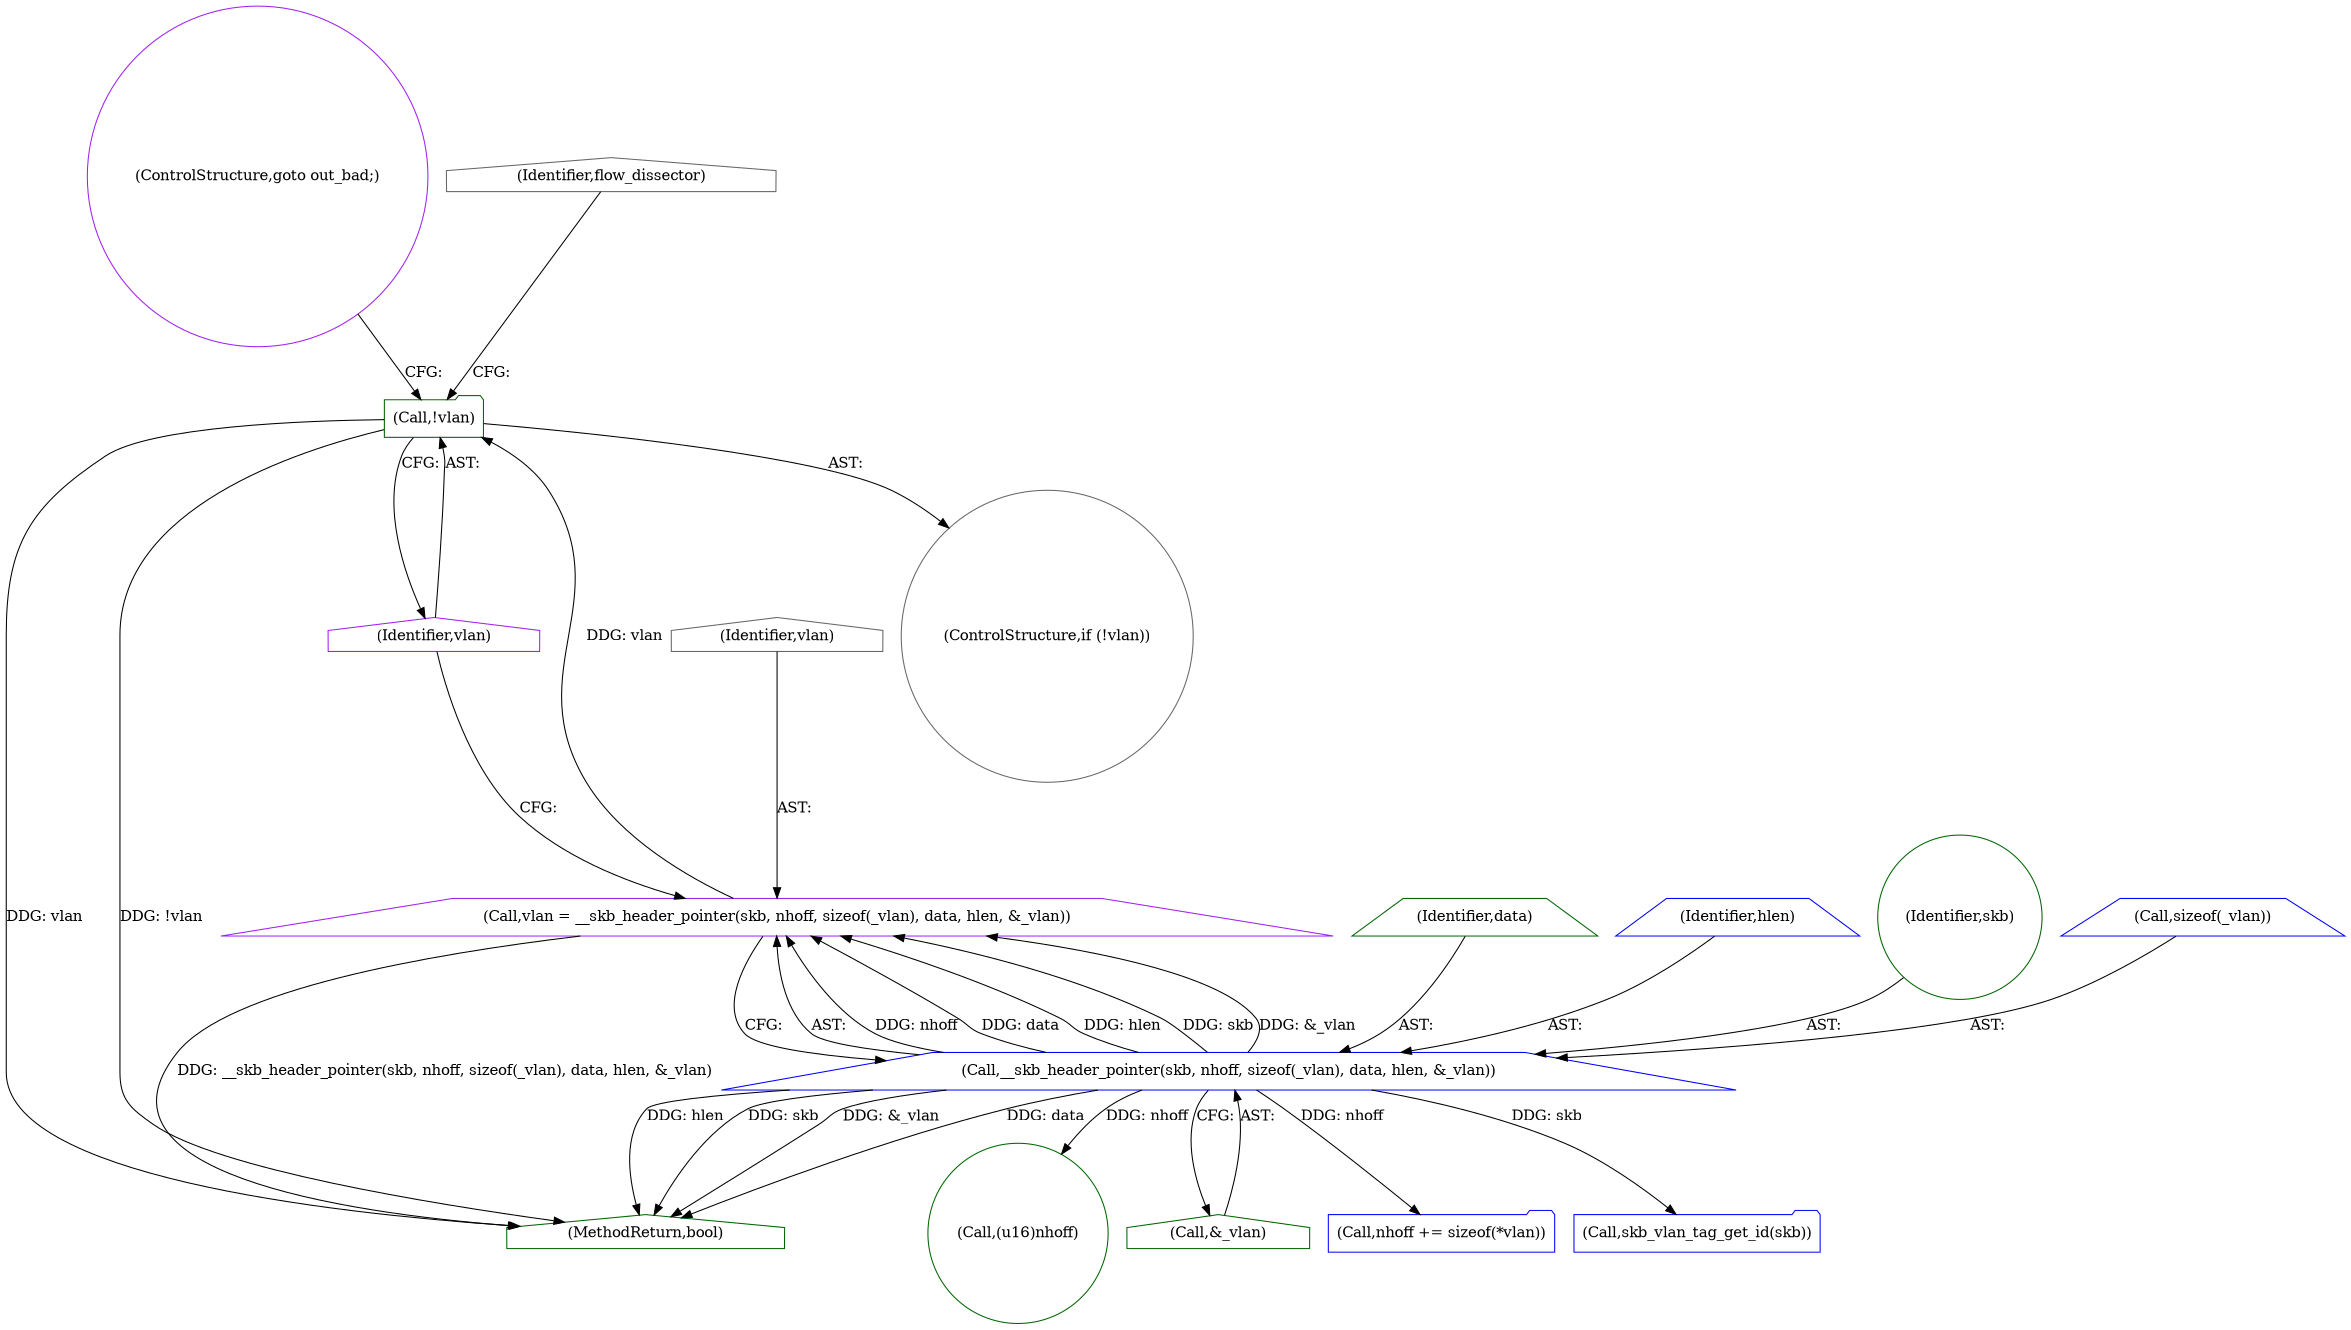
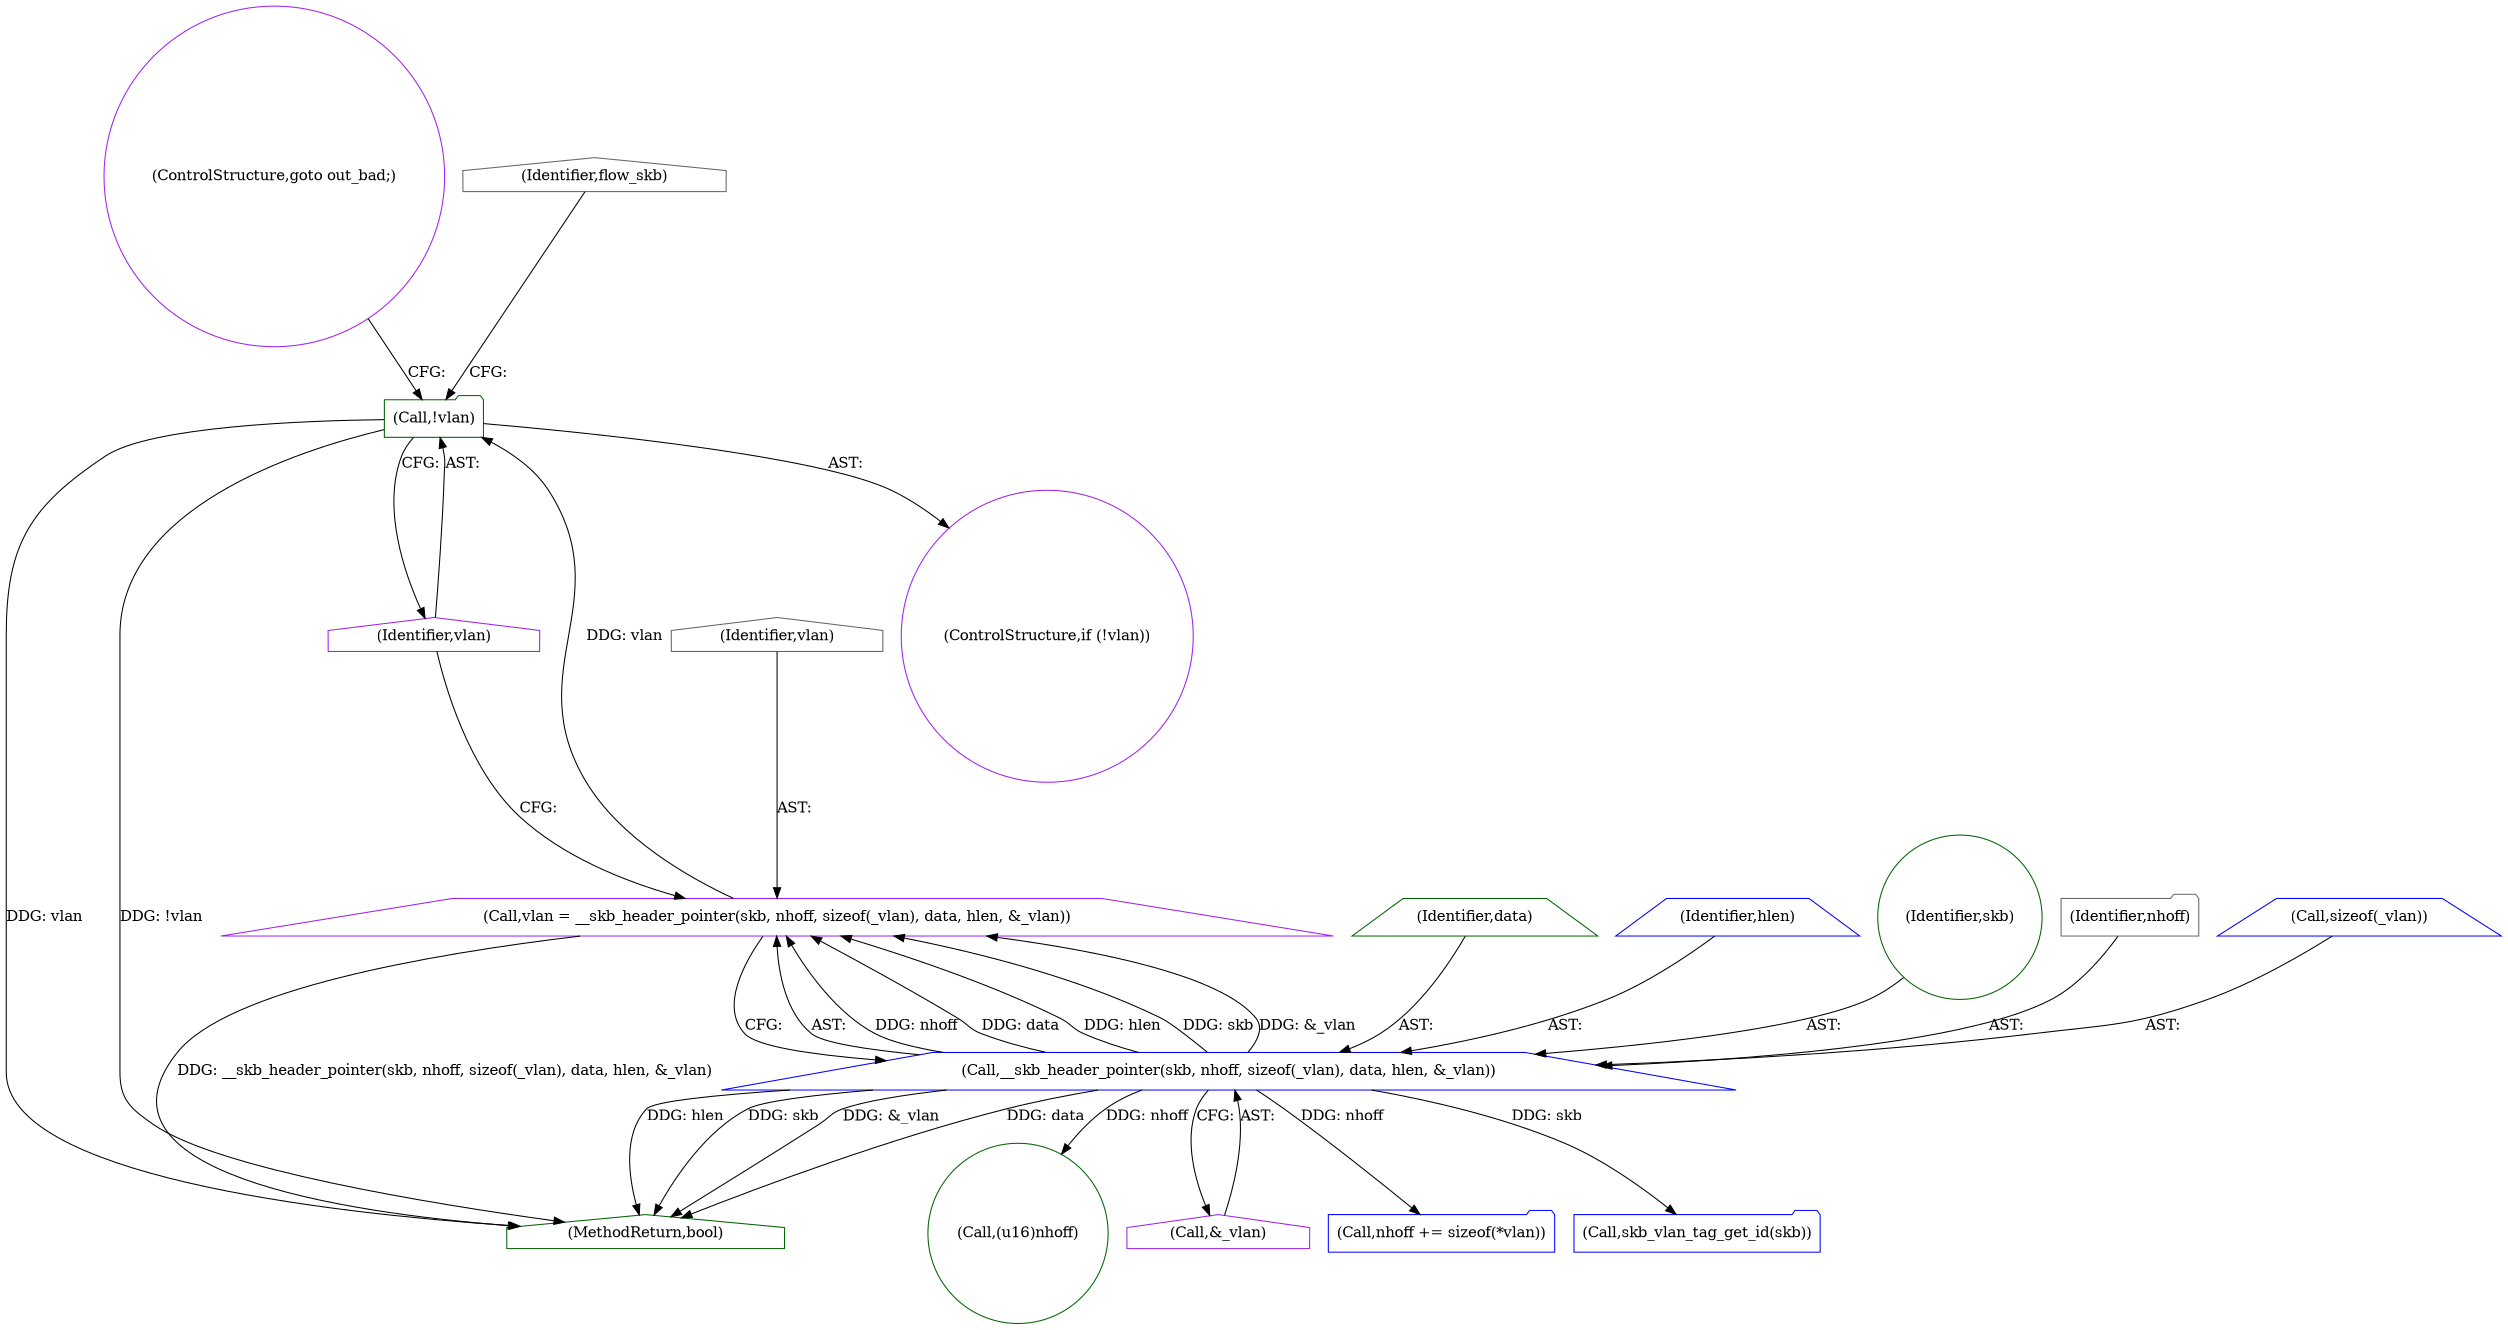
(611, 176) -> (595, 176)
(1047, 636) -> (1047, 636)
none -> (2130, 917)
(1218, 1233) -> (1218, 1233)
